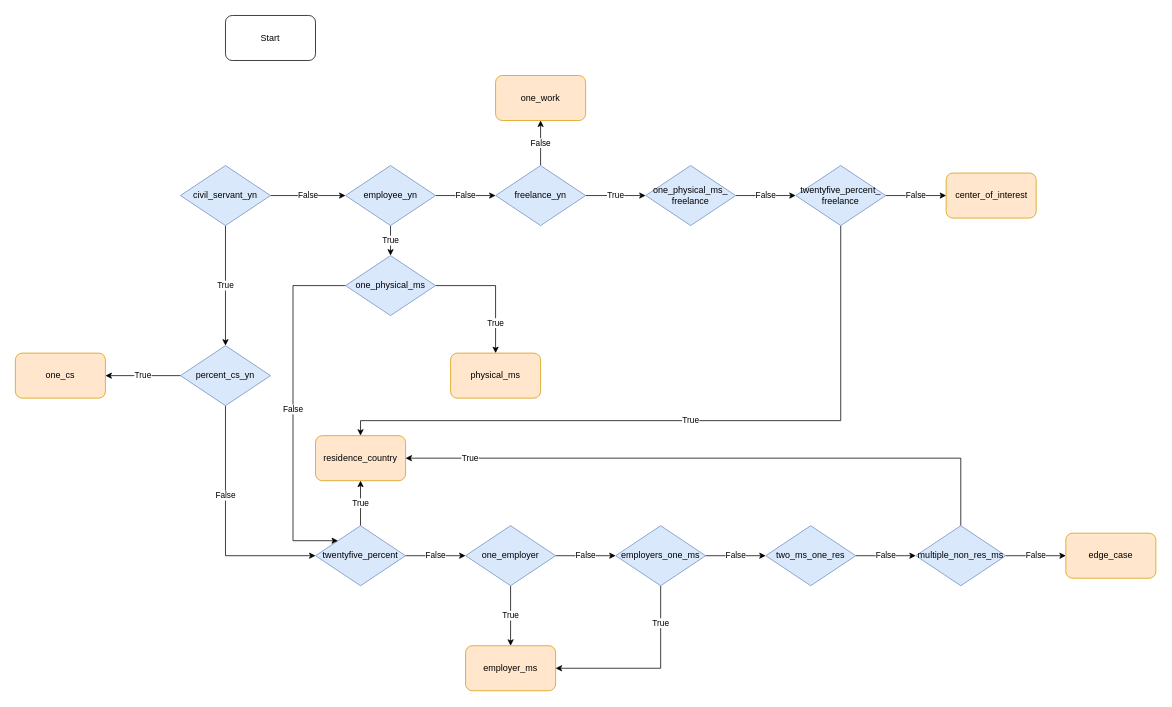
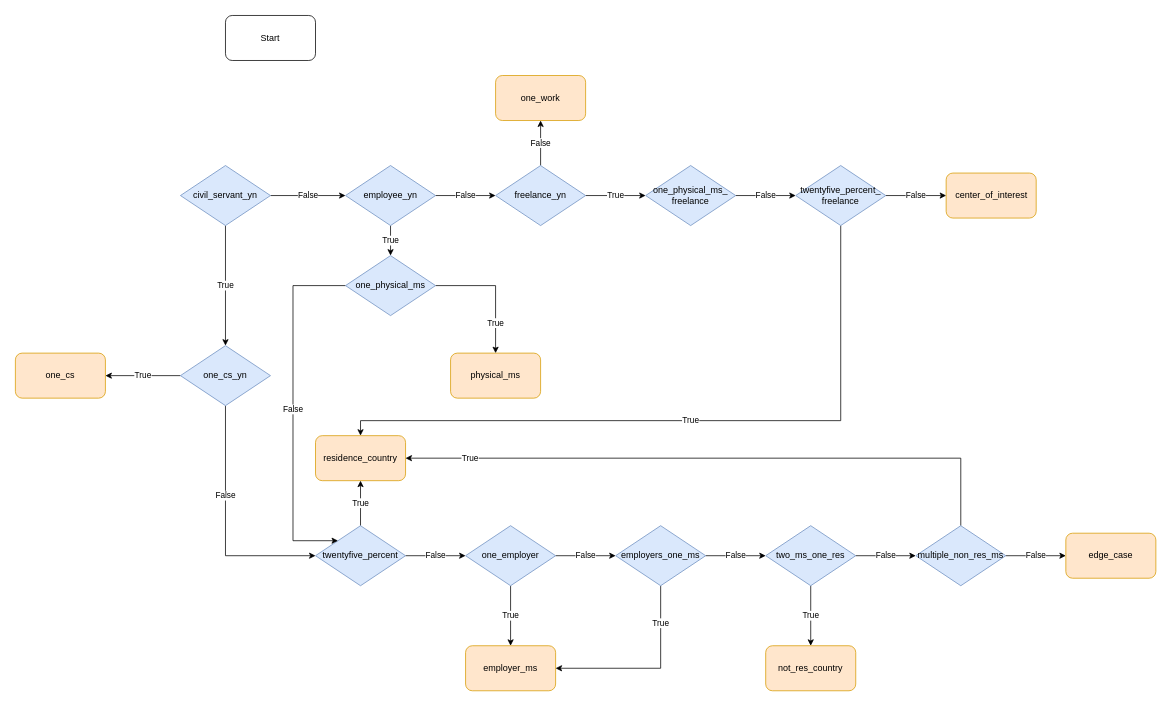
(225, 375) -> (225, 375)
none -> (810, 612)
none -> (810, 668)
